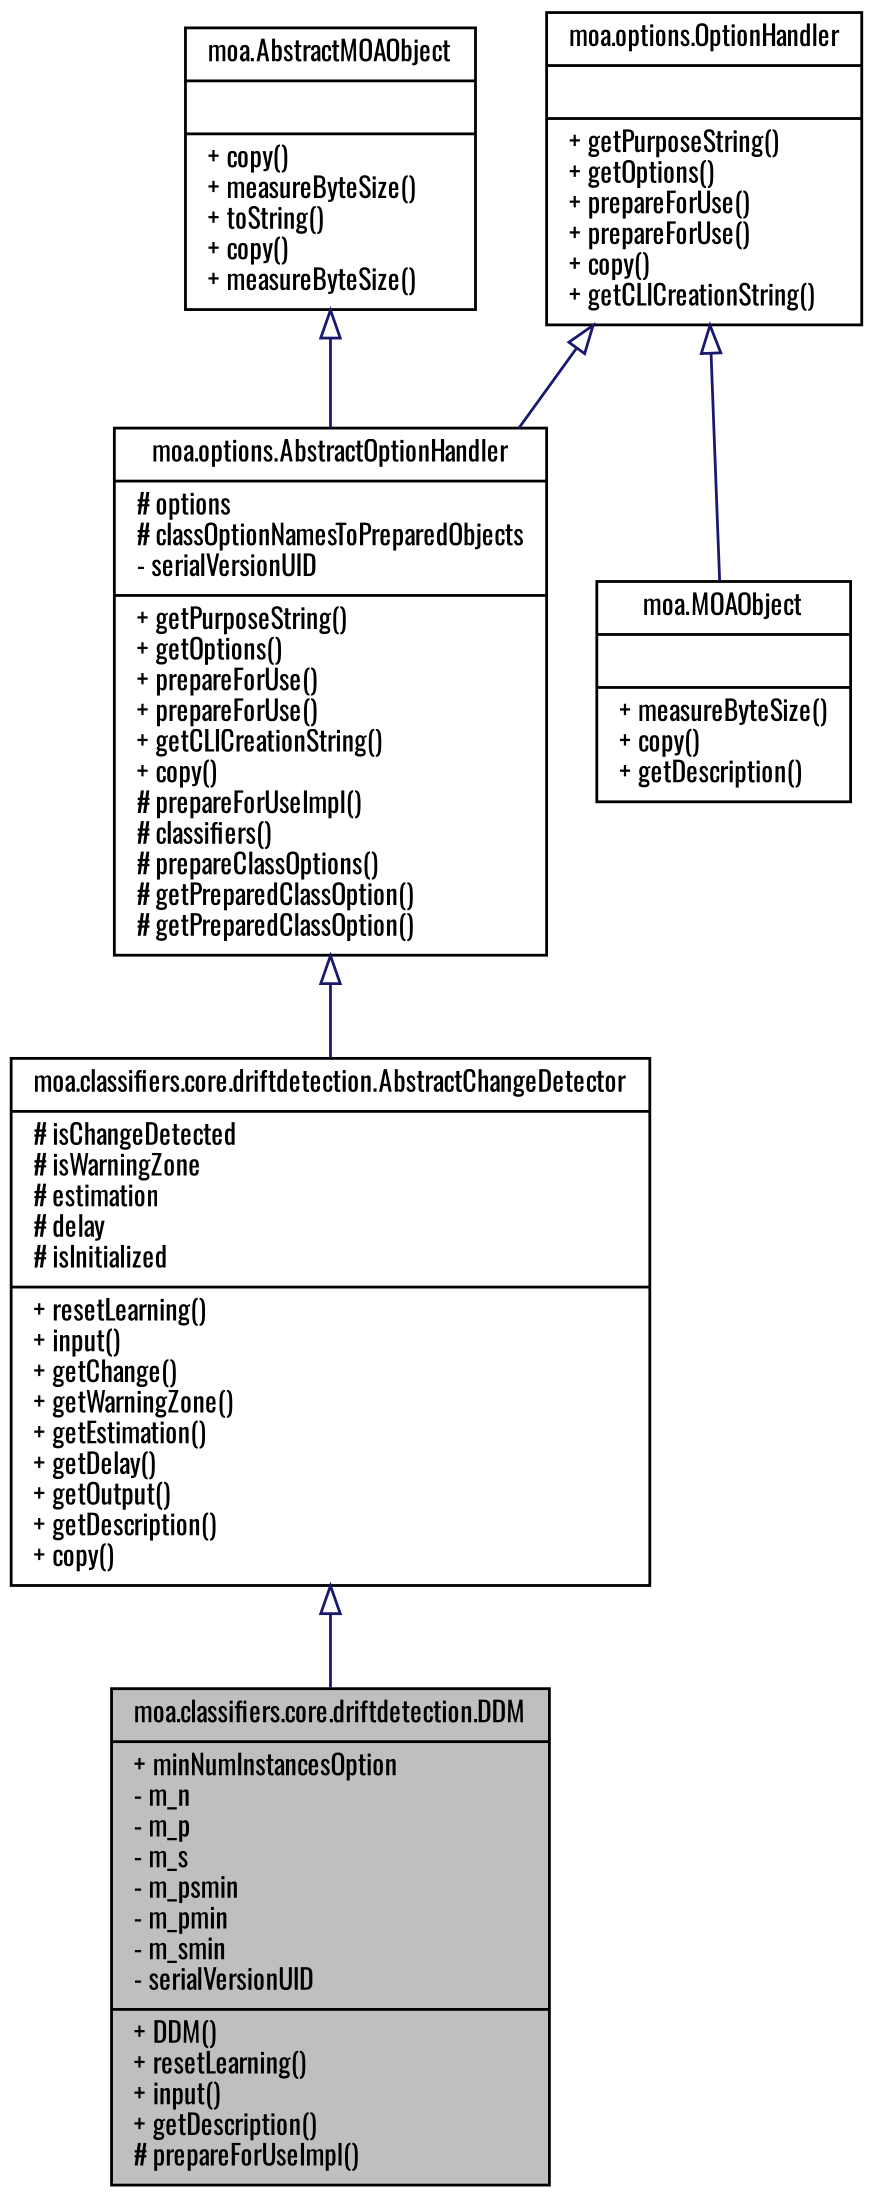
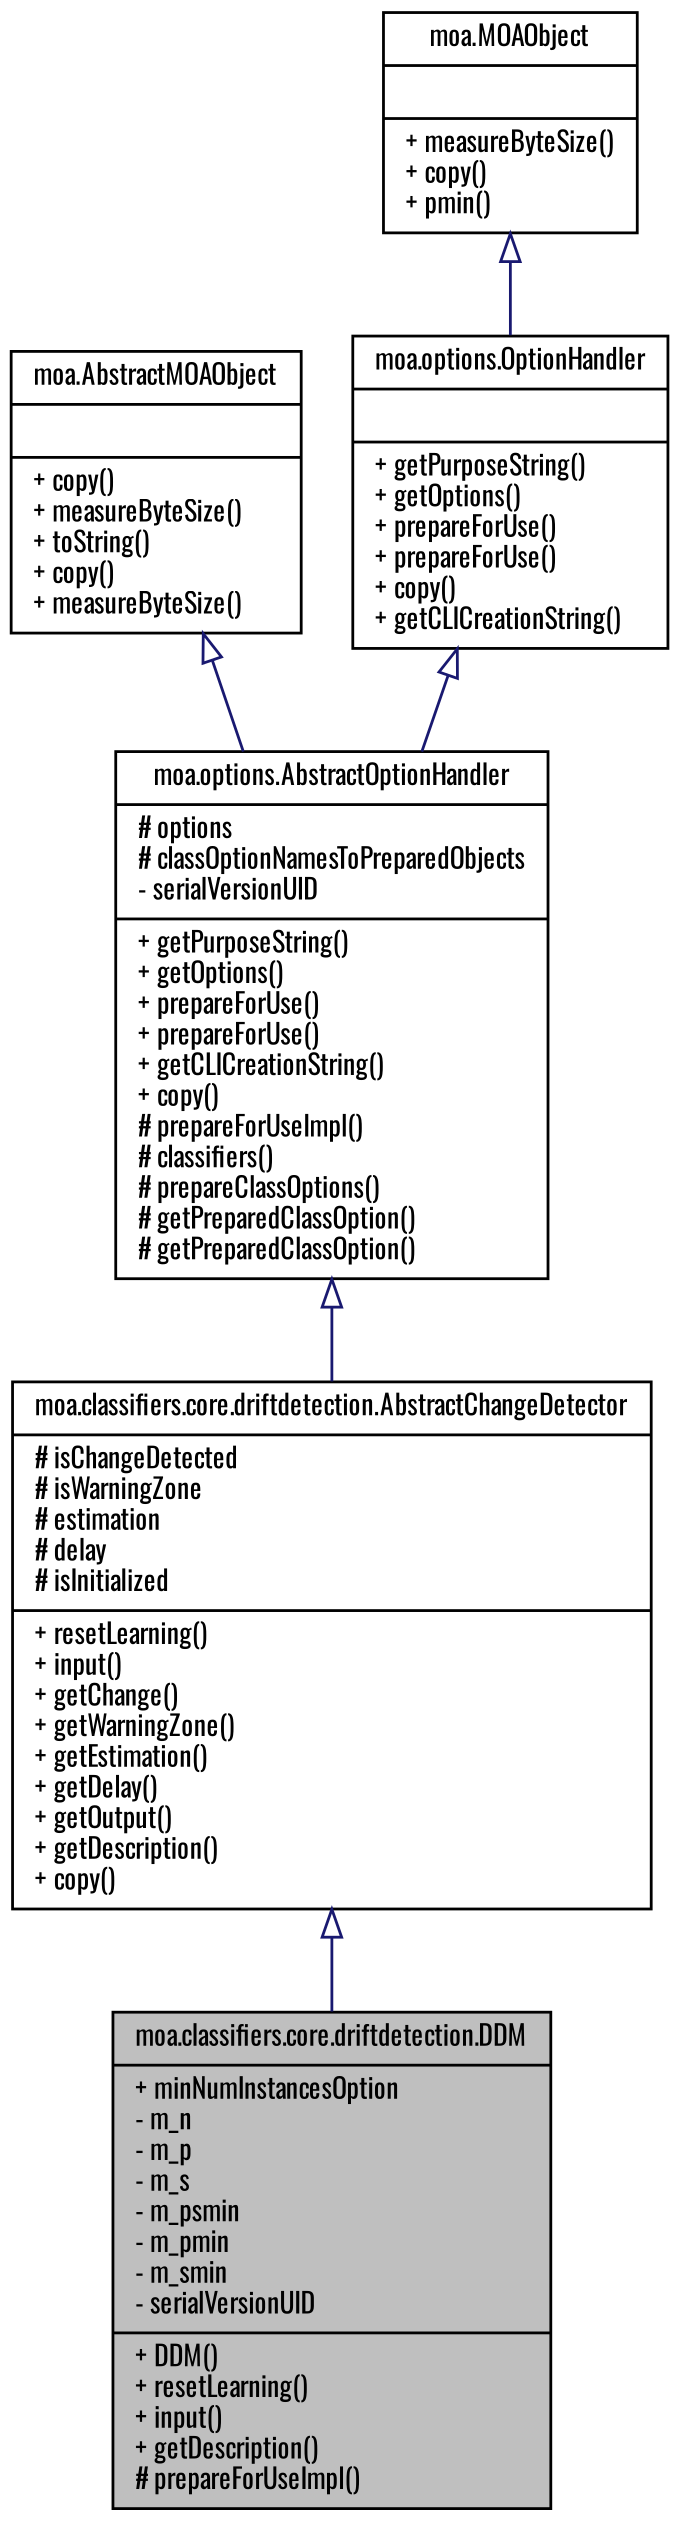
(715, 467) -> (510, 299)
(711, 774) -> (449, 205)
